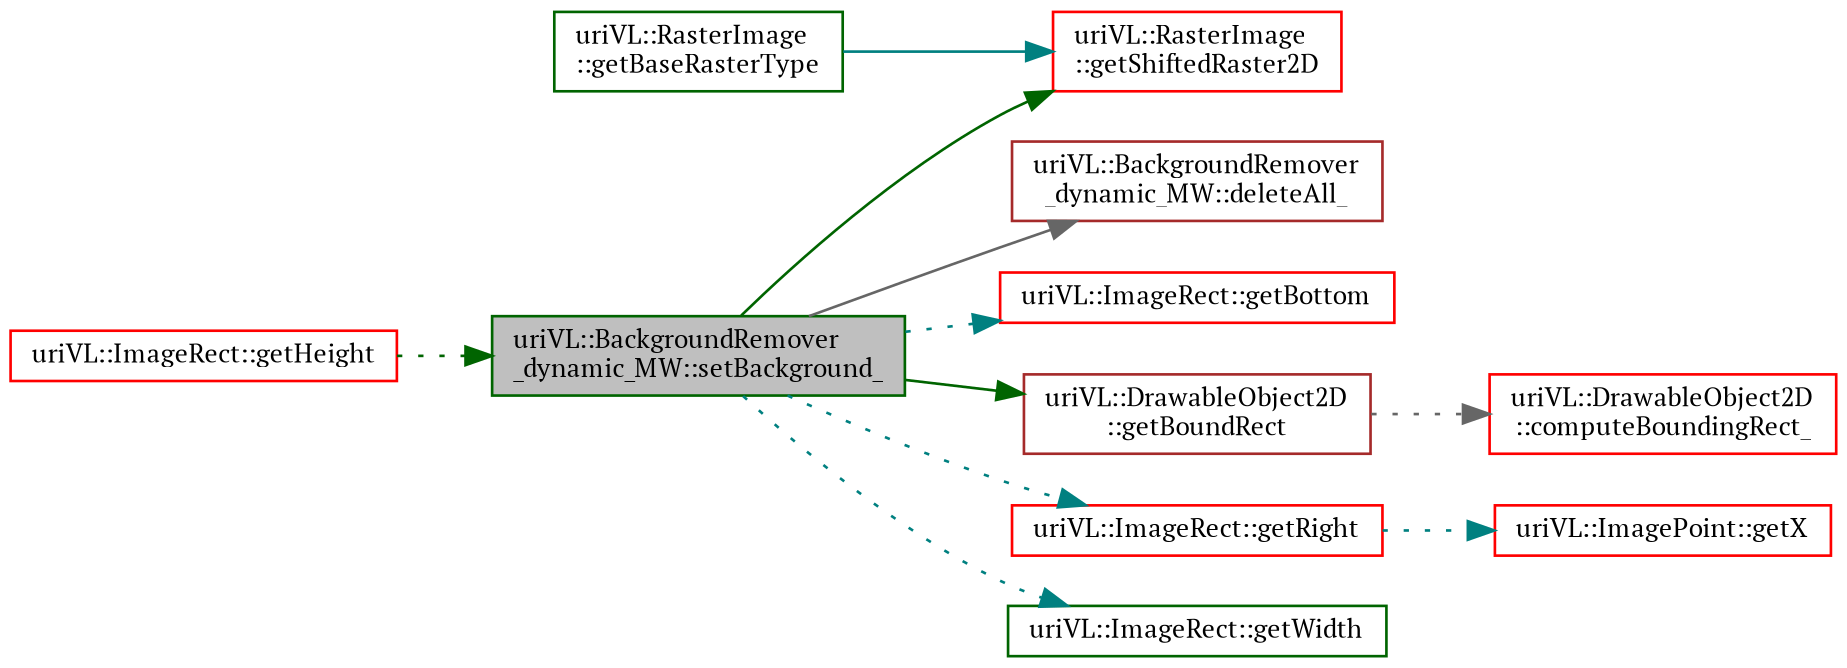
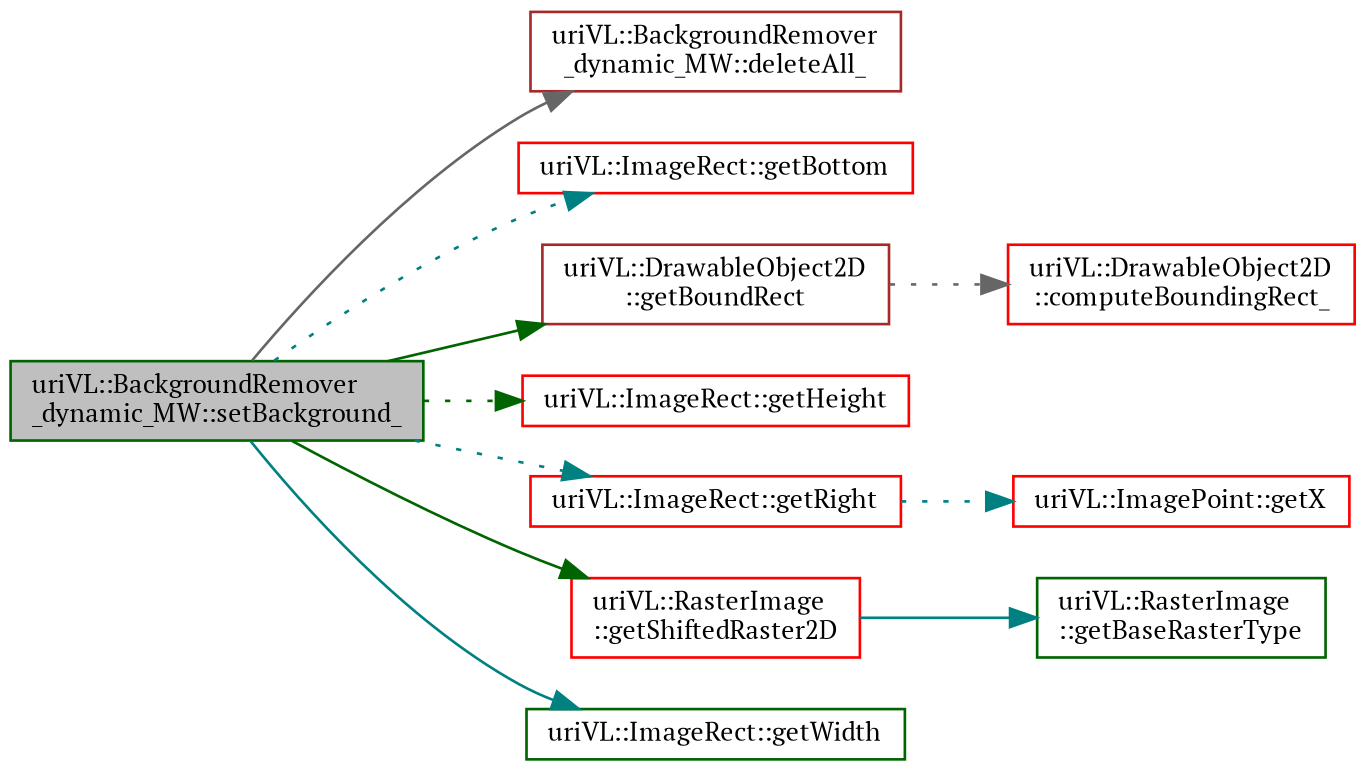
(935, 52) -> (935, 618)
(431, 356) -> (460, 401)
(884, 510) -> (388, 588)
